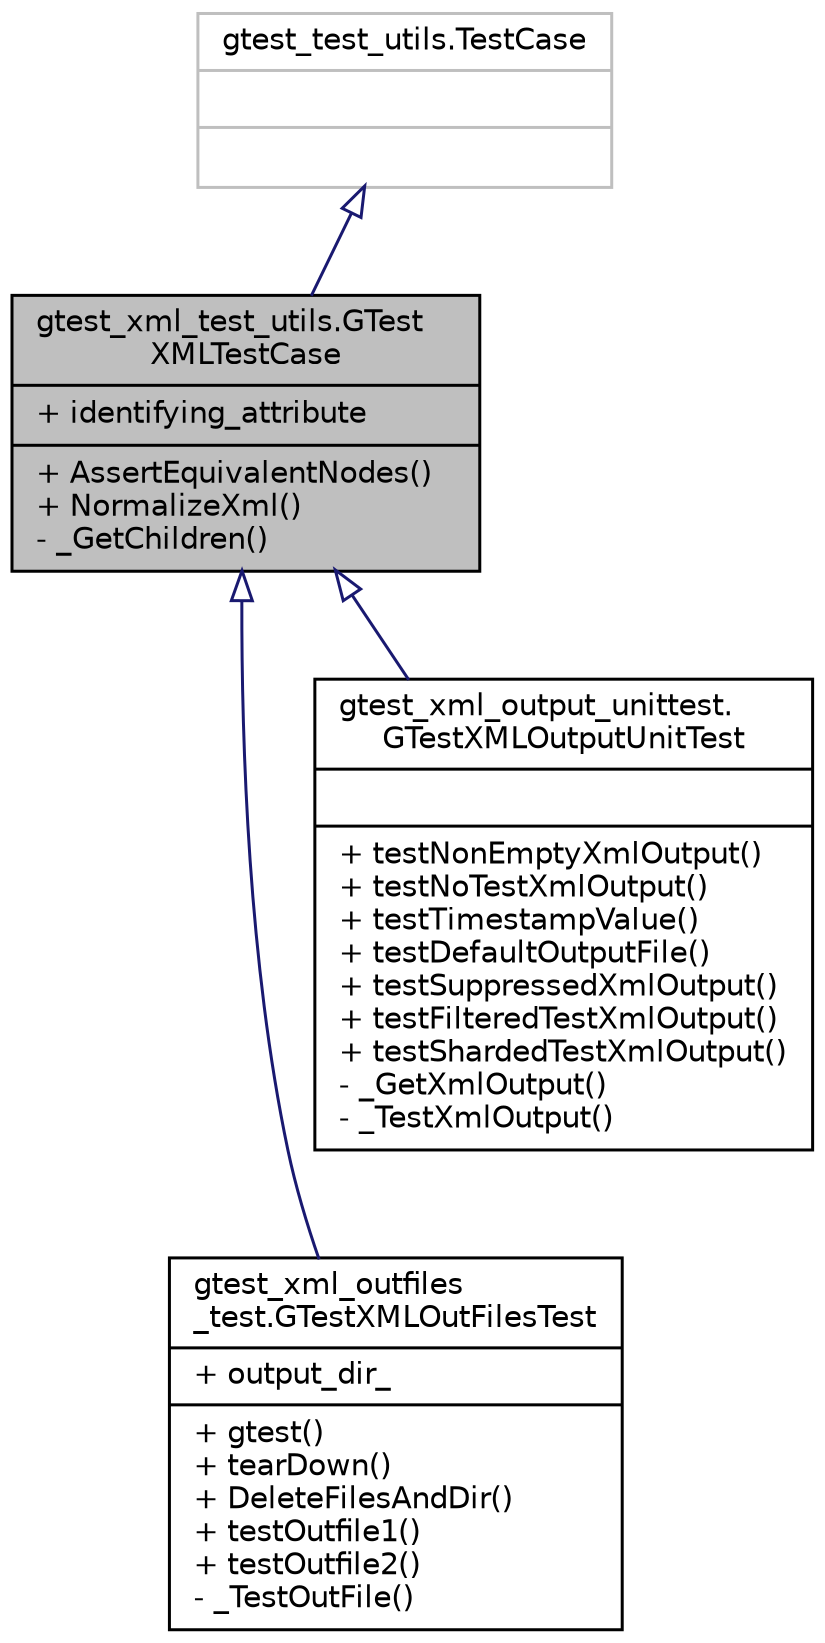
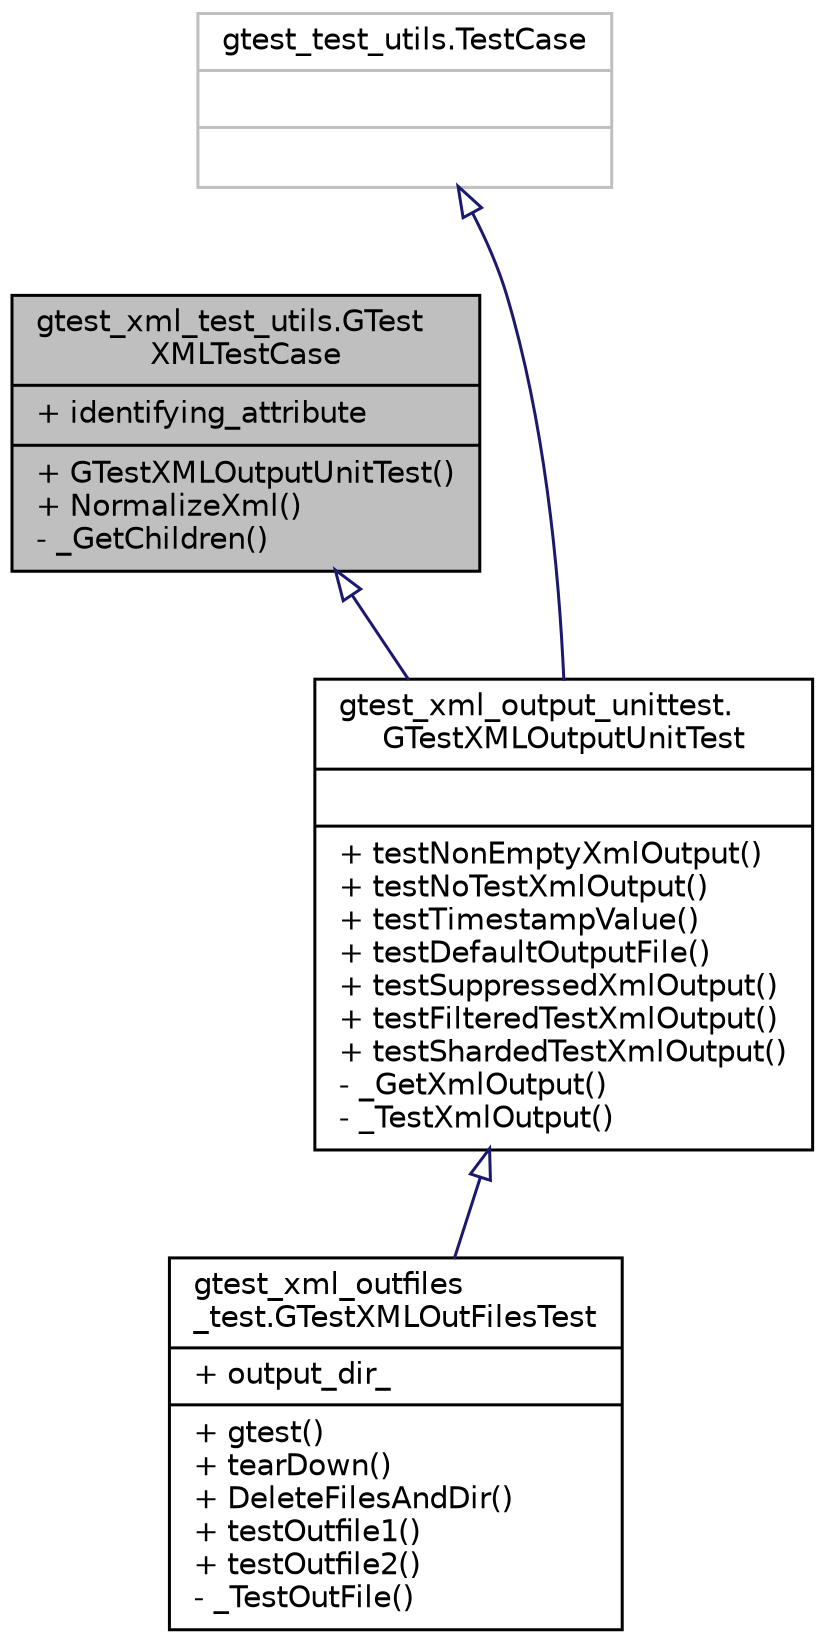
(331, 255) -> (540, 442)
(235, 474) -> (246, 474)
(256, 933) -> (467, 1218)
